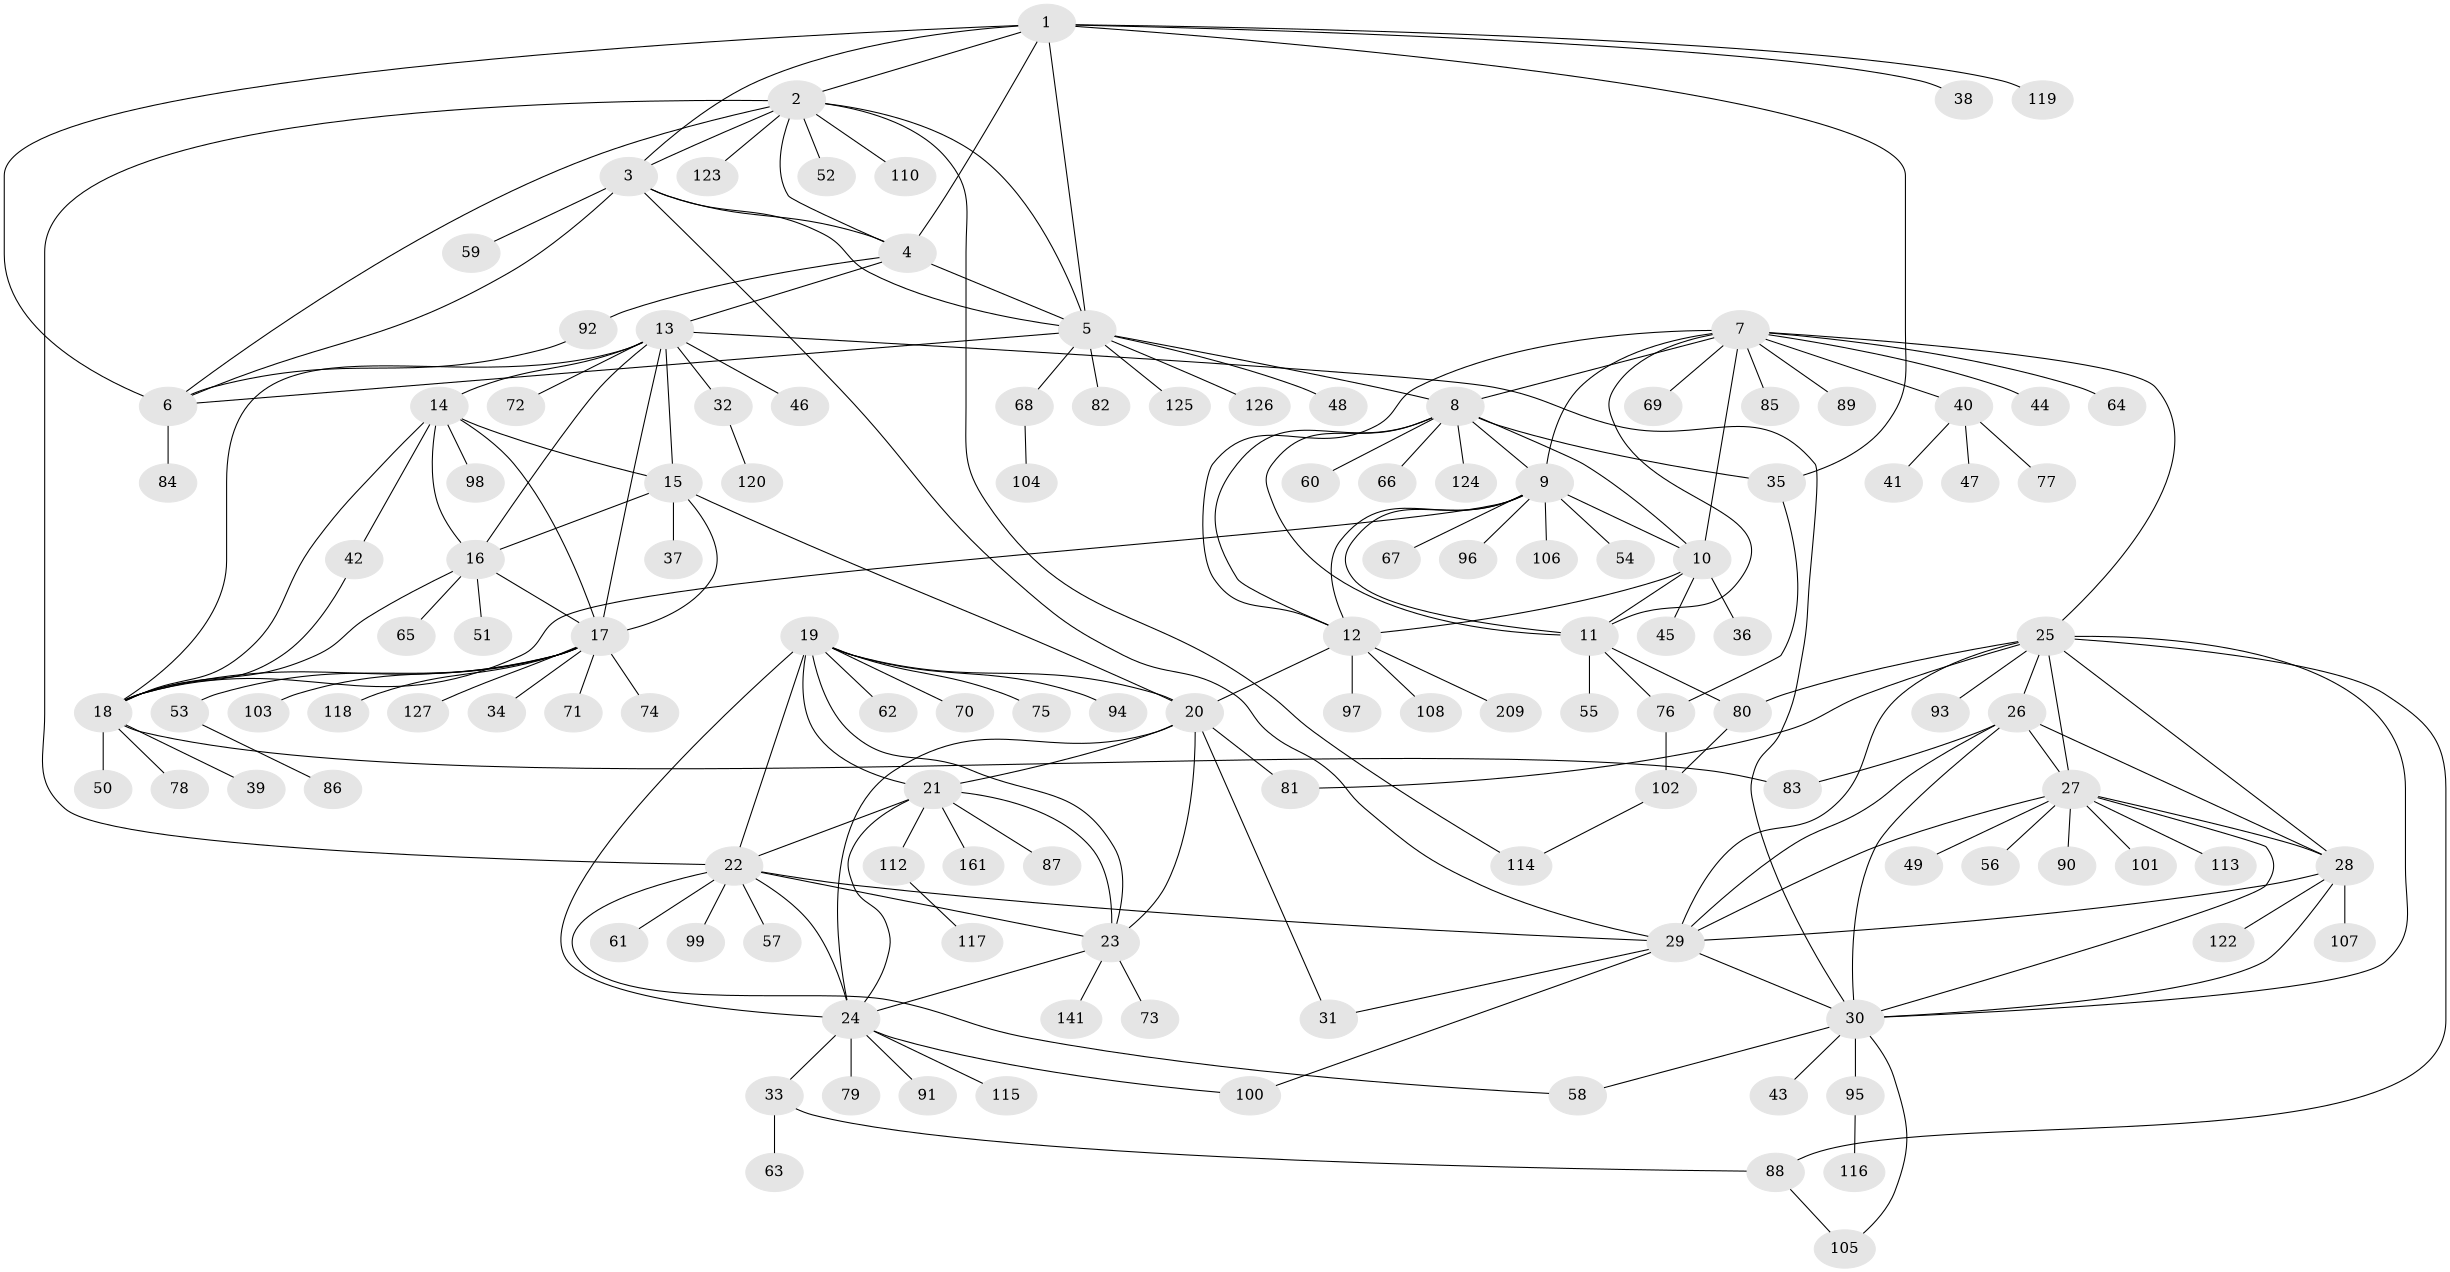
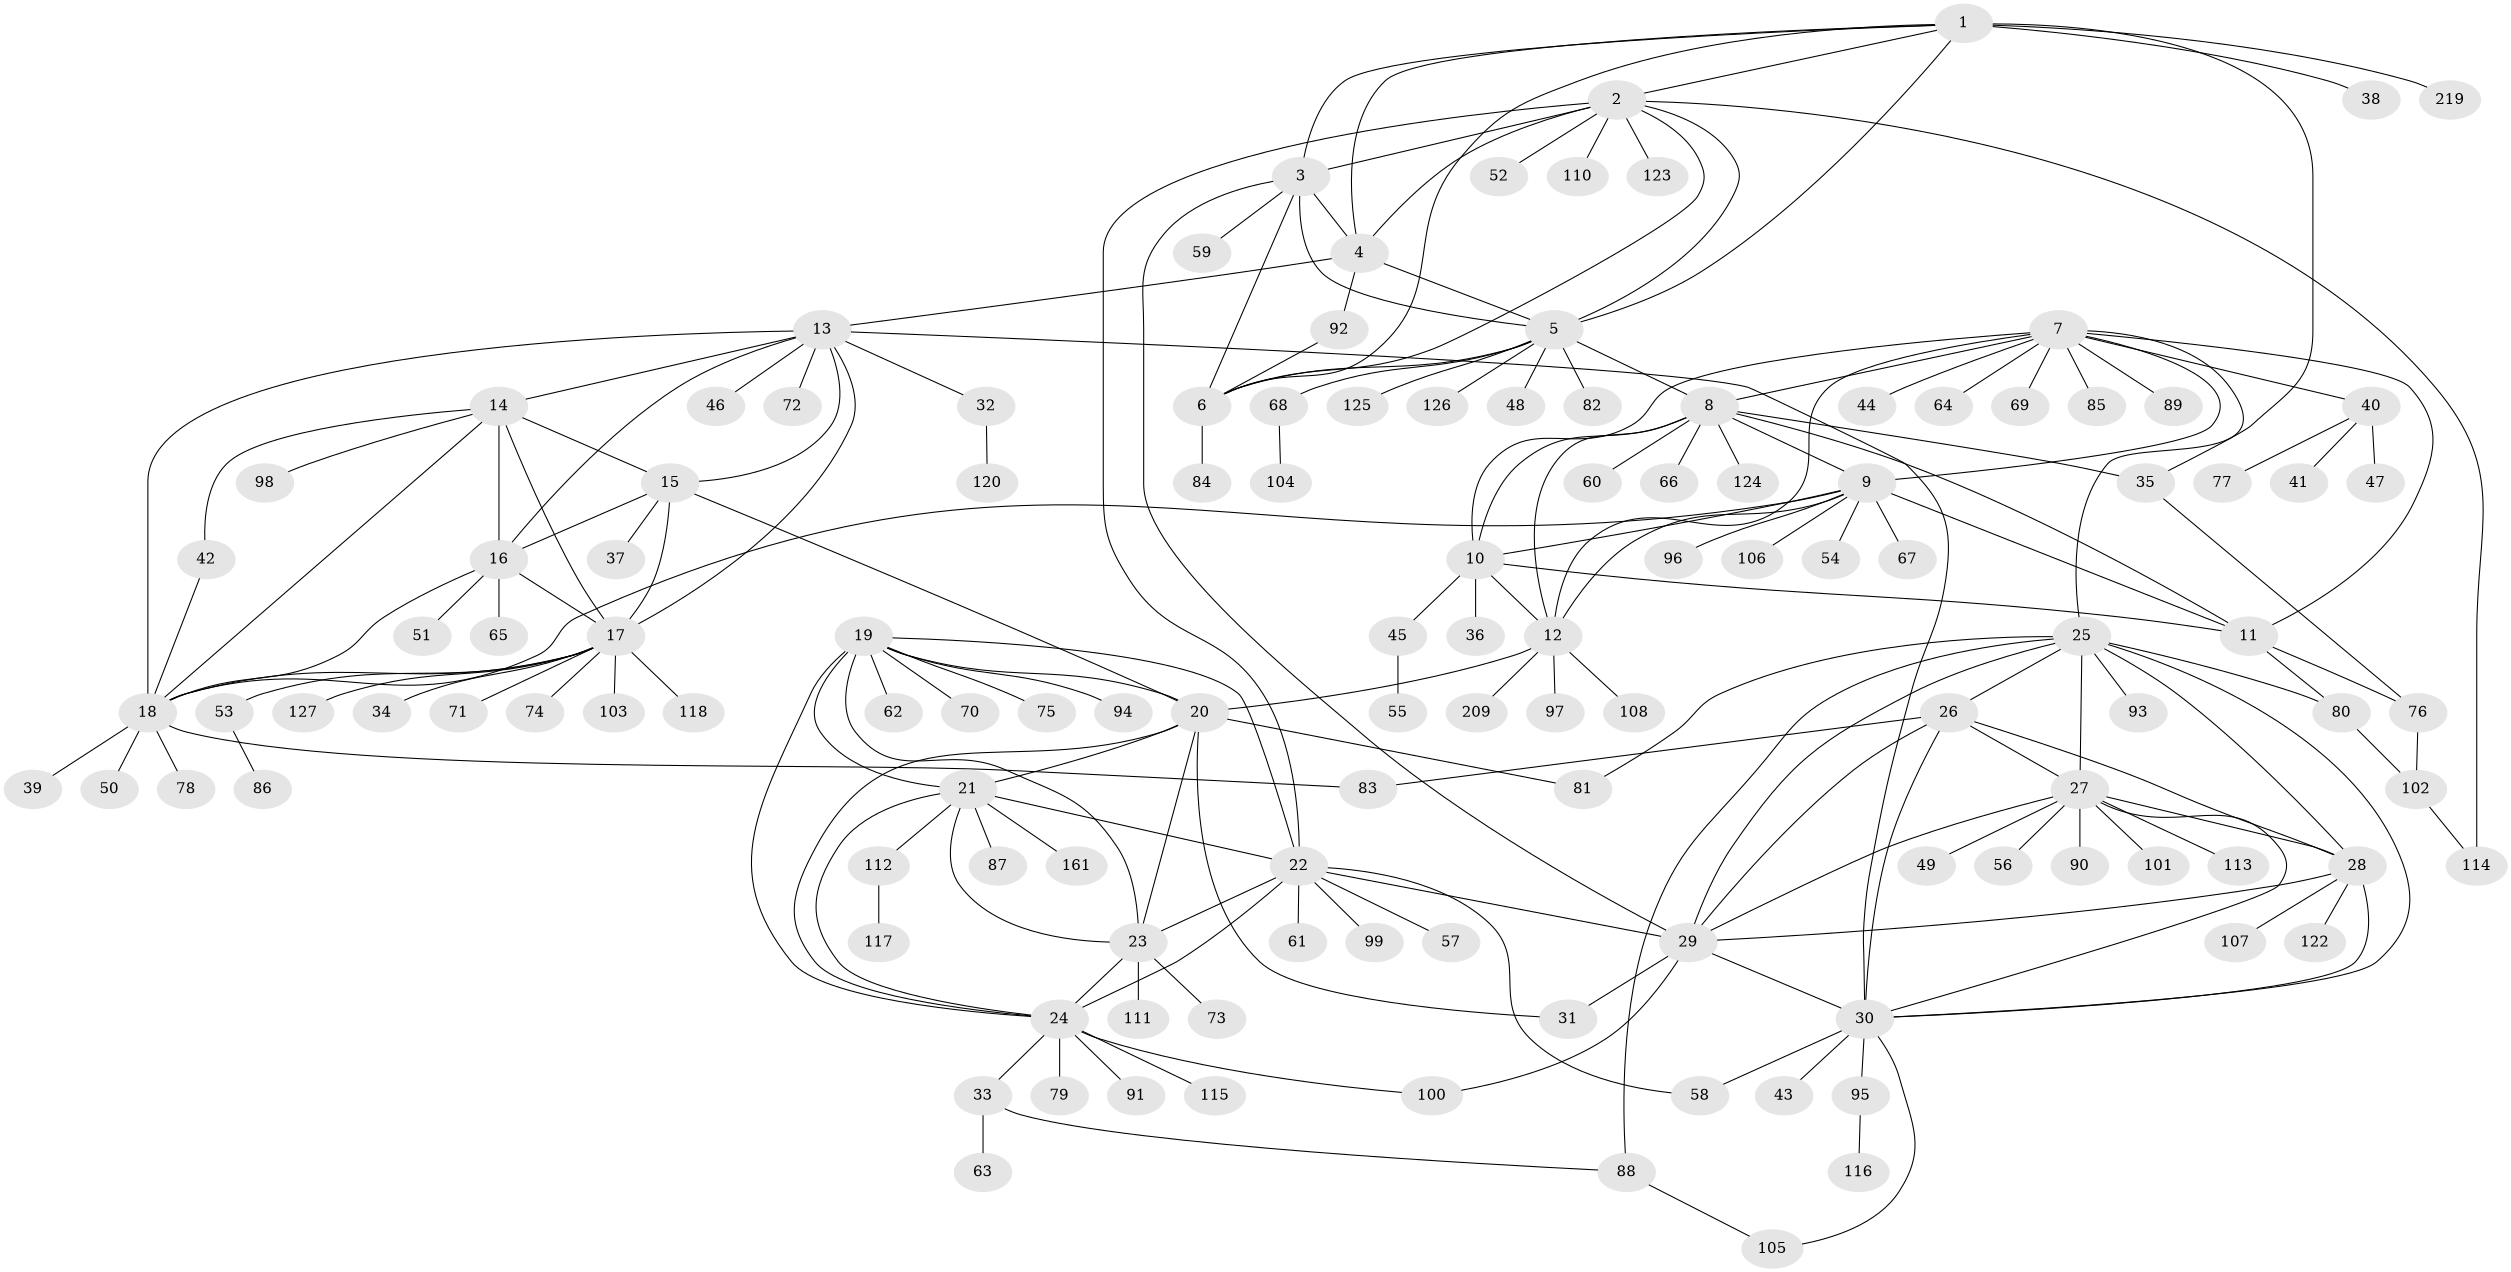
(2043, 100) -> (2450, 100)
(1589, 675) -> (1398, 675)
(1071, 1019) -> (1138, 1019)
